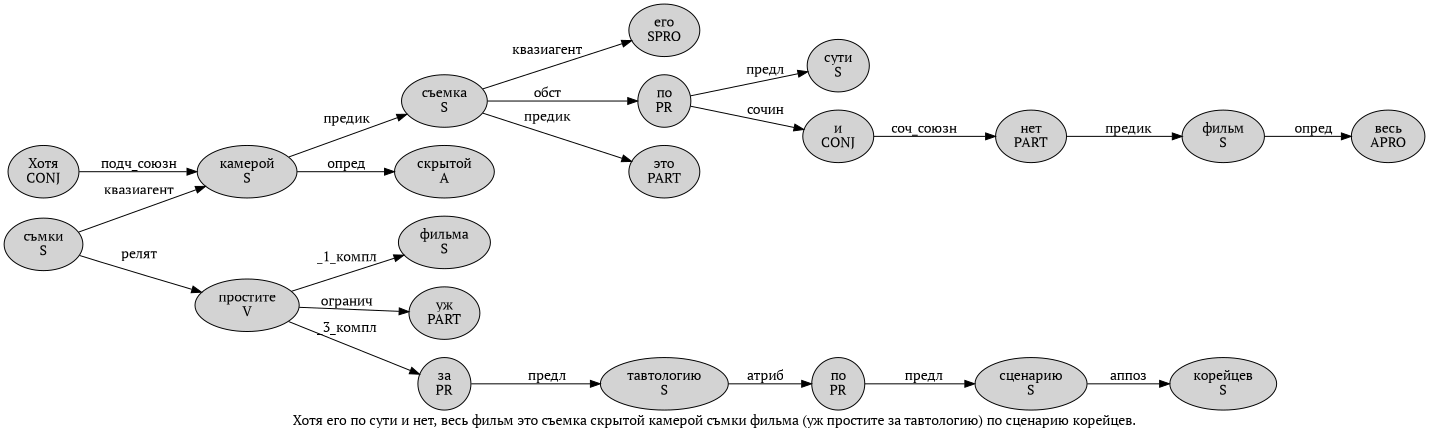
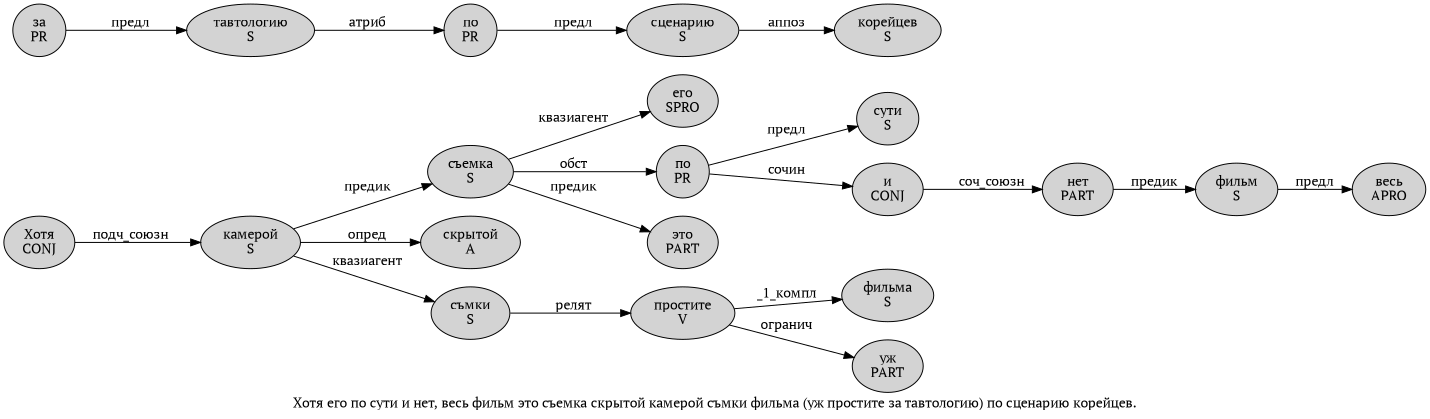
(1314, 129) -> (1315, 182)
(137, 211) -> (359, 277)
(349, 346) -> none
